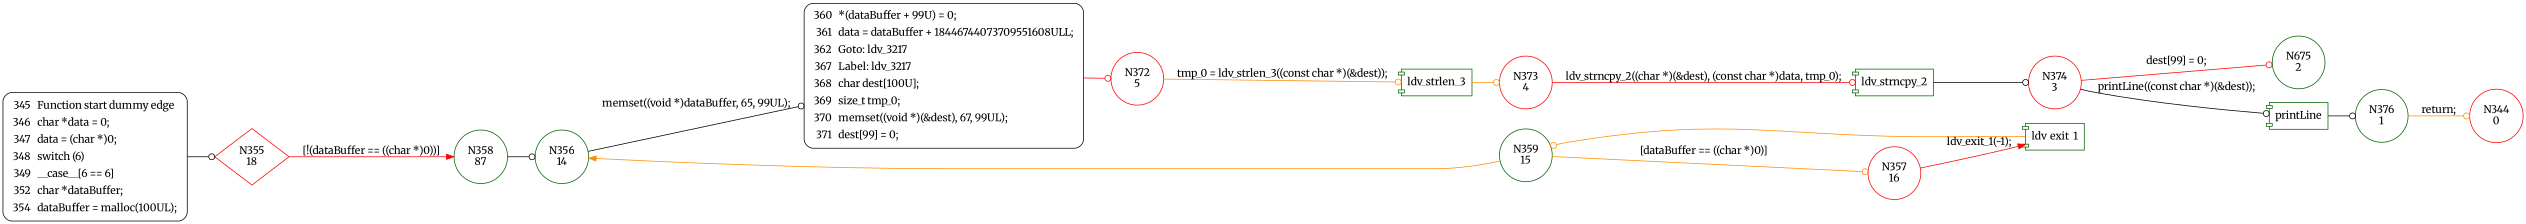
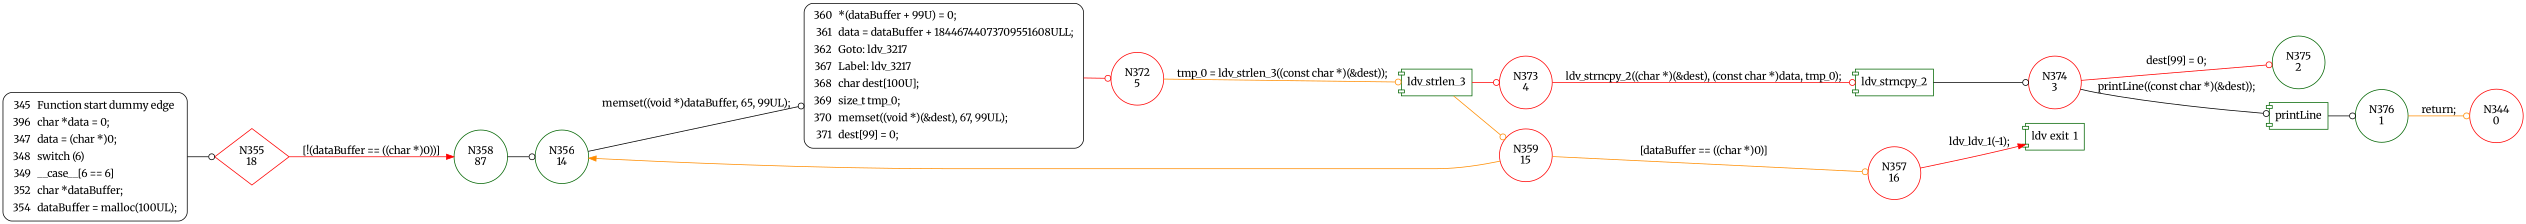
(2299, 62) -> (2299, 62)
(1483, 82) -> (1483, 82)
(22, 123) -> (22, 123)
(1790, 132) -> (1477, 115)
(1980, 142) -> (1980, 142)
(1526, 155) -> (1526, 155)
